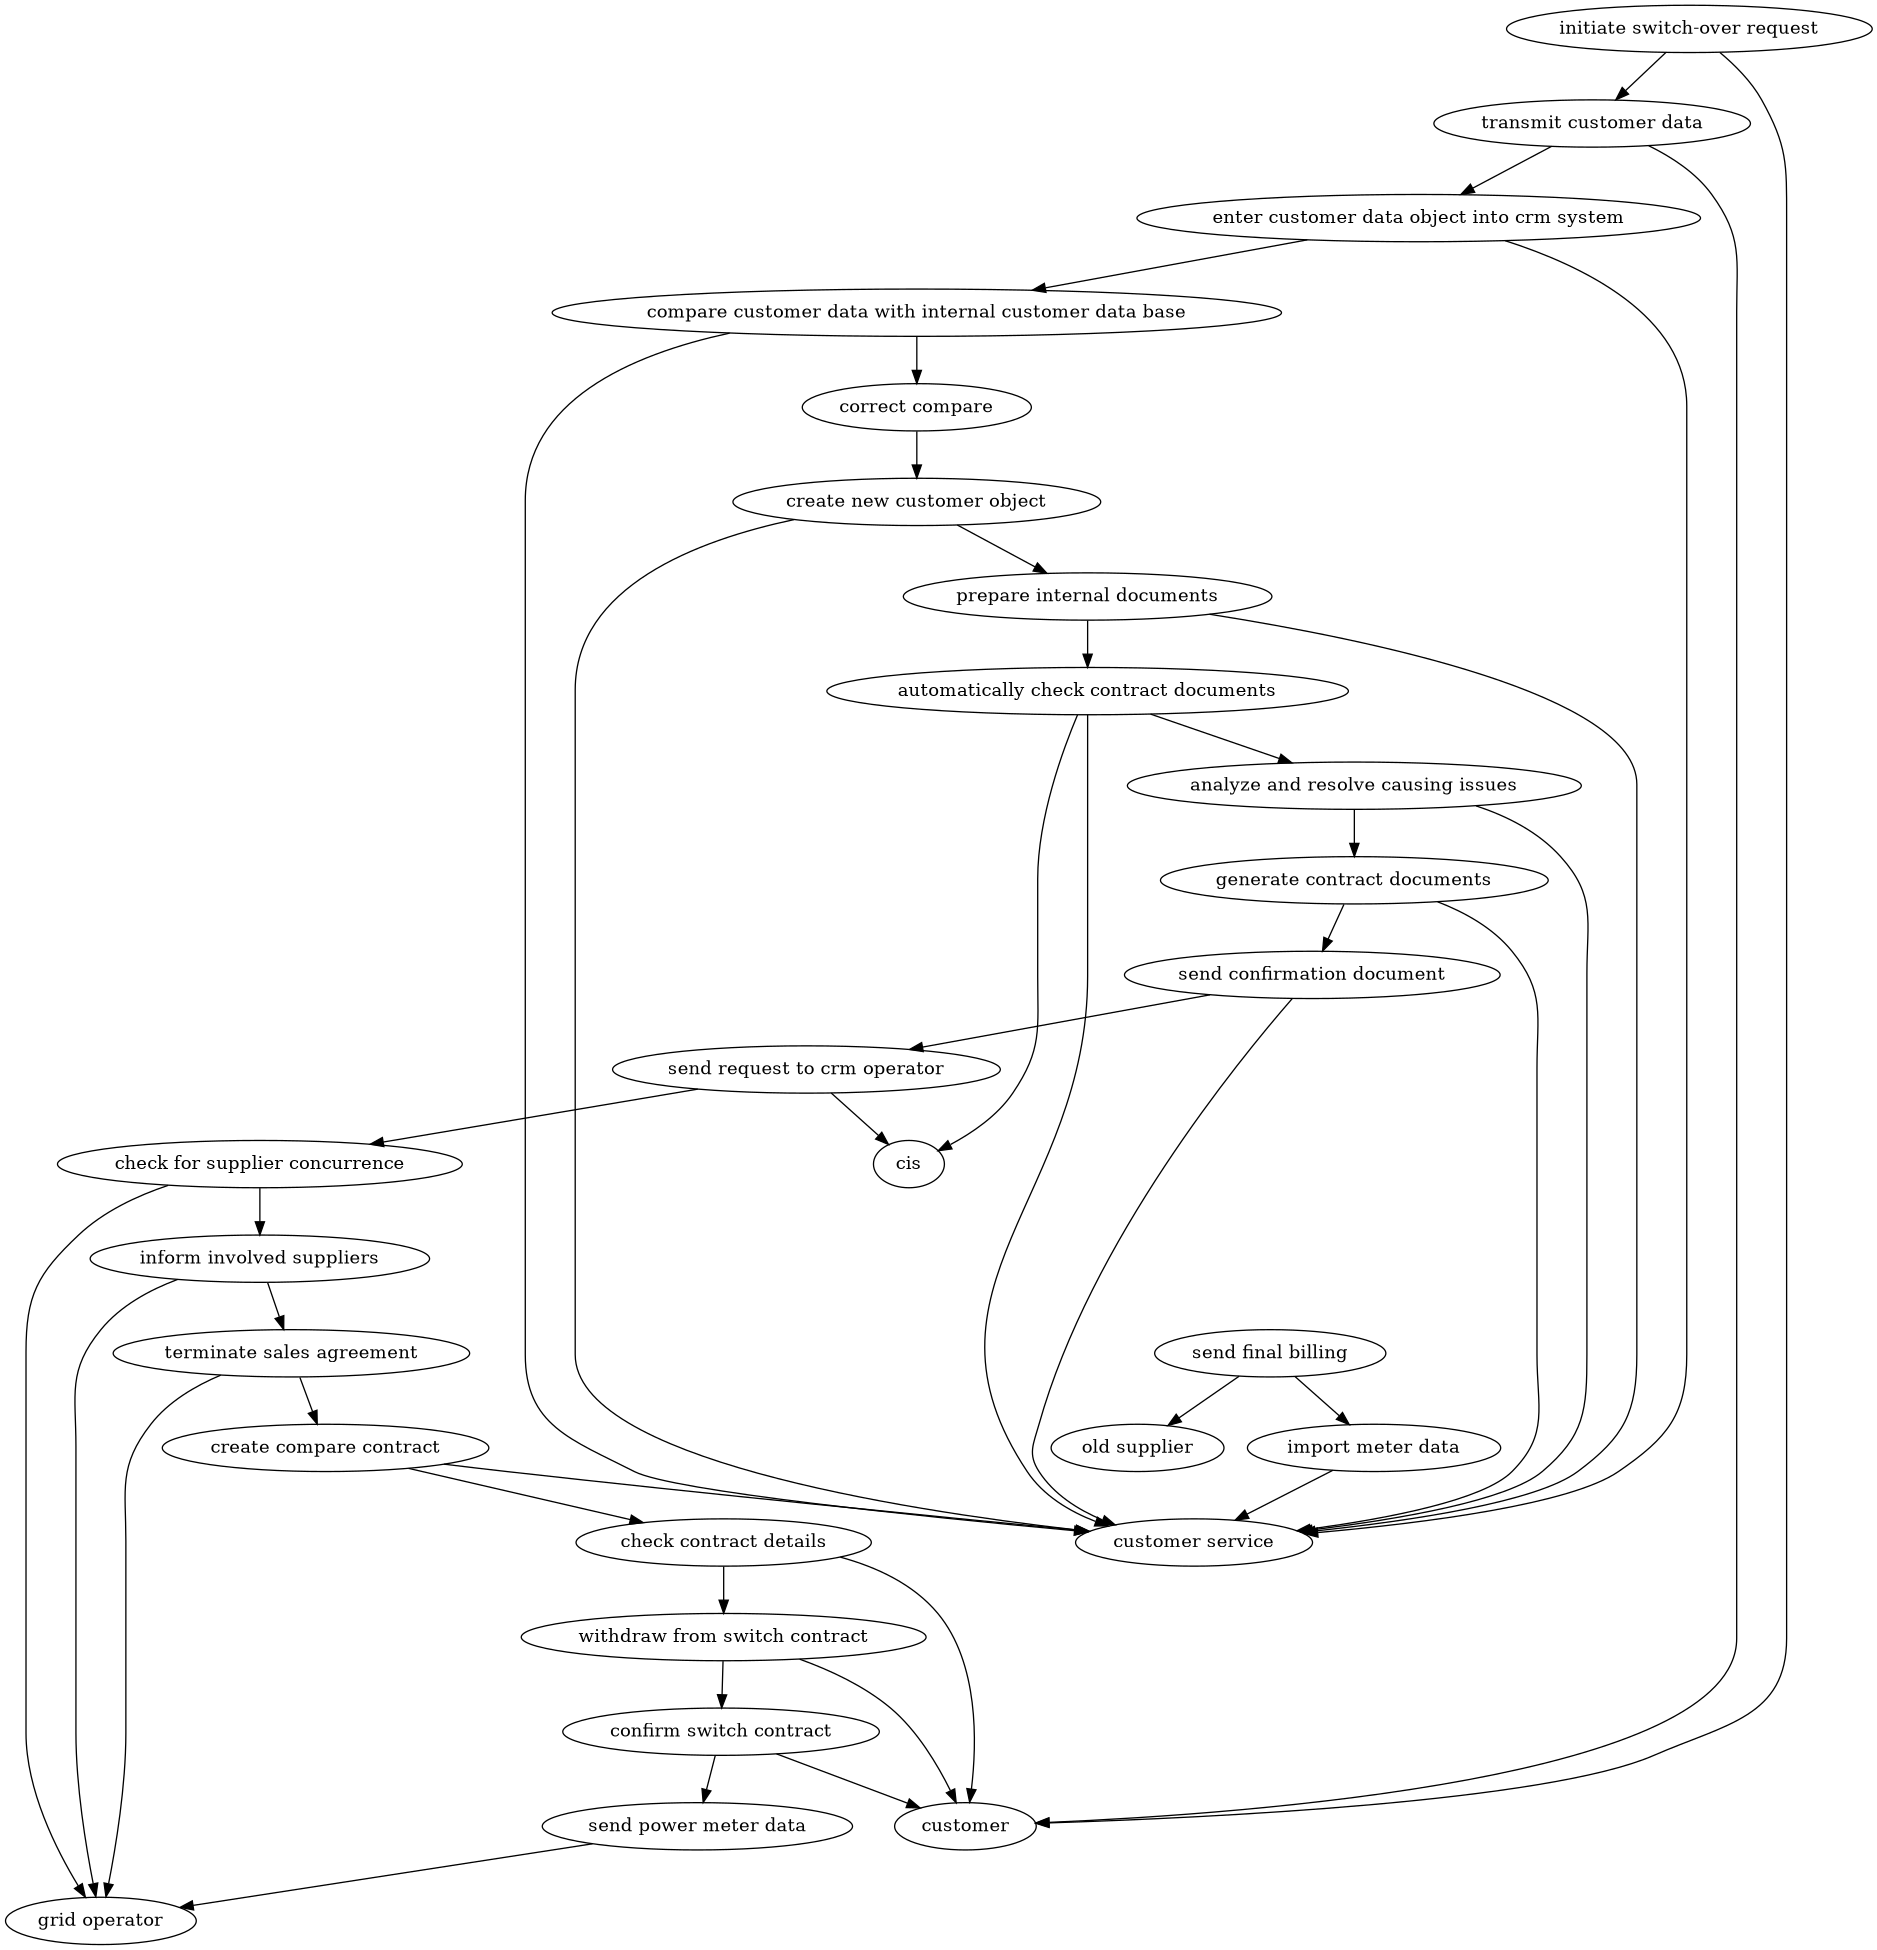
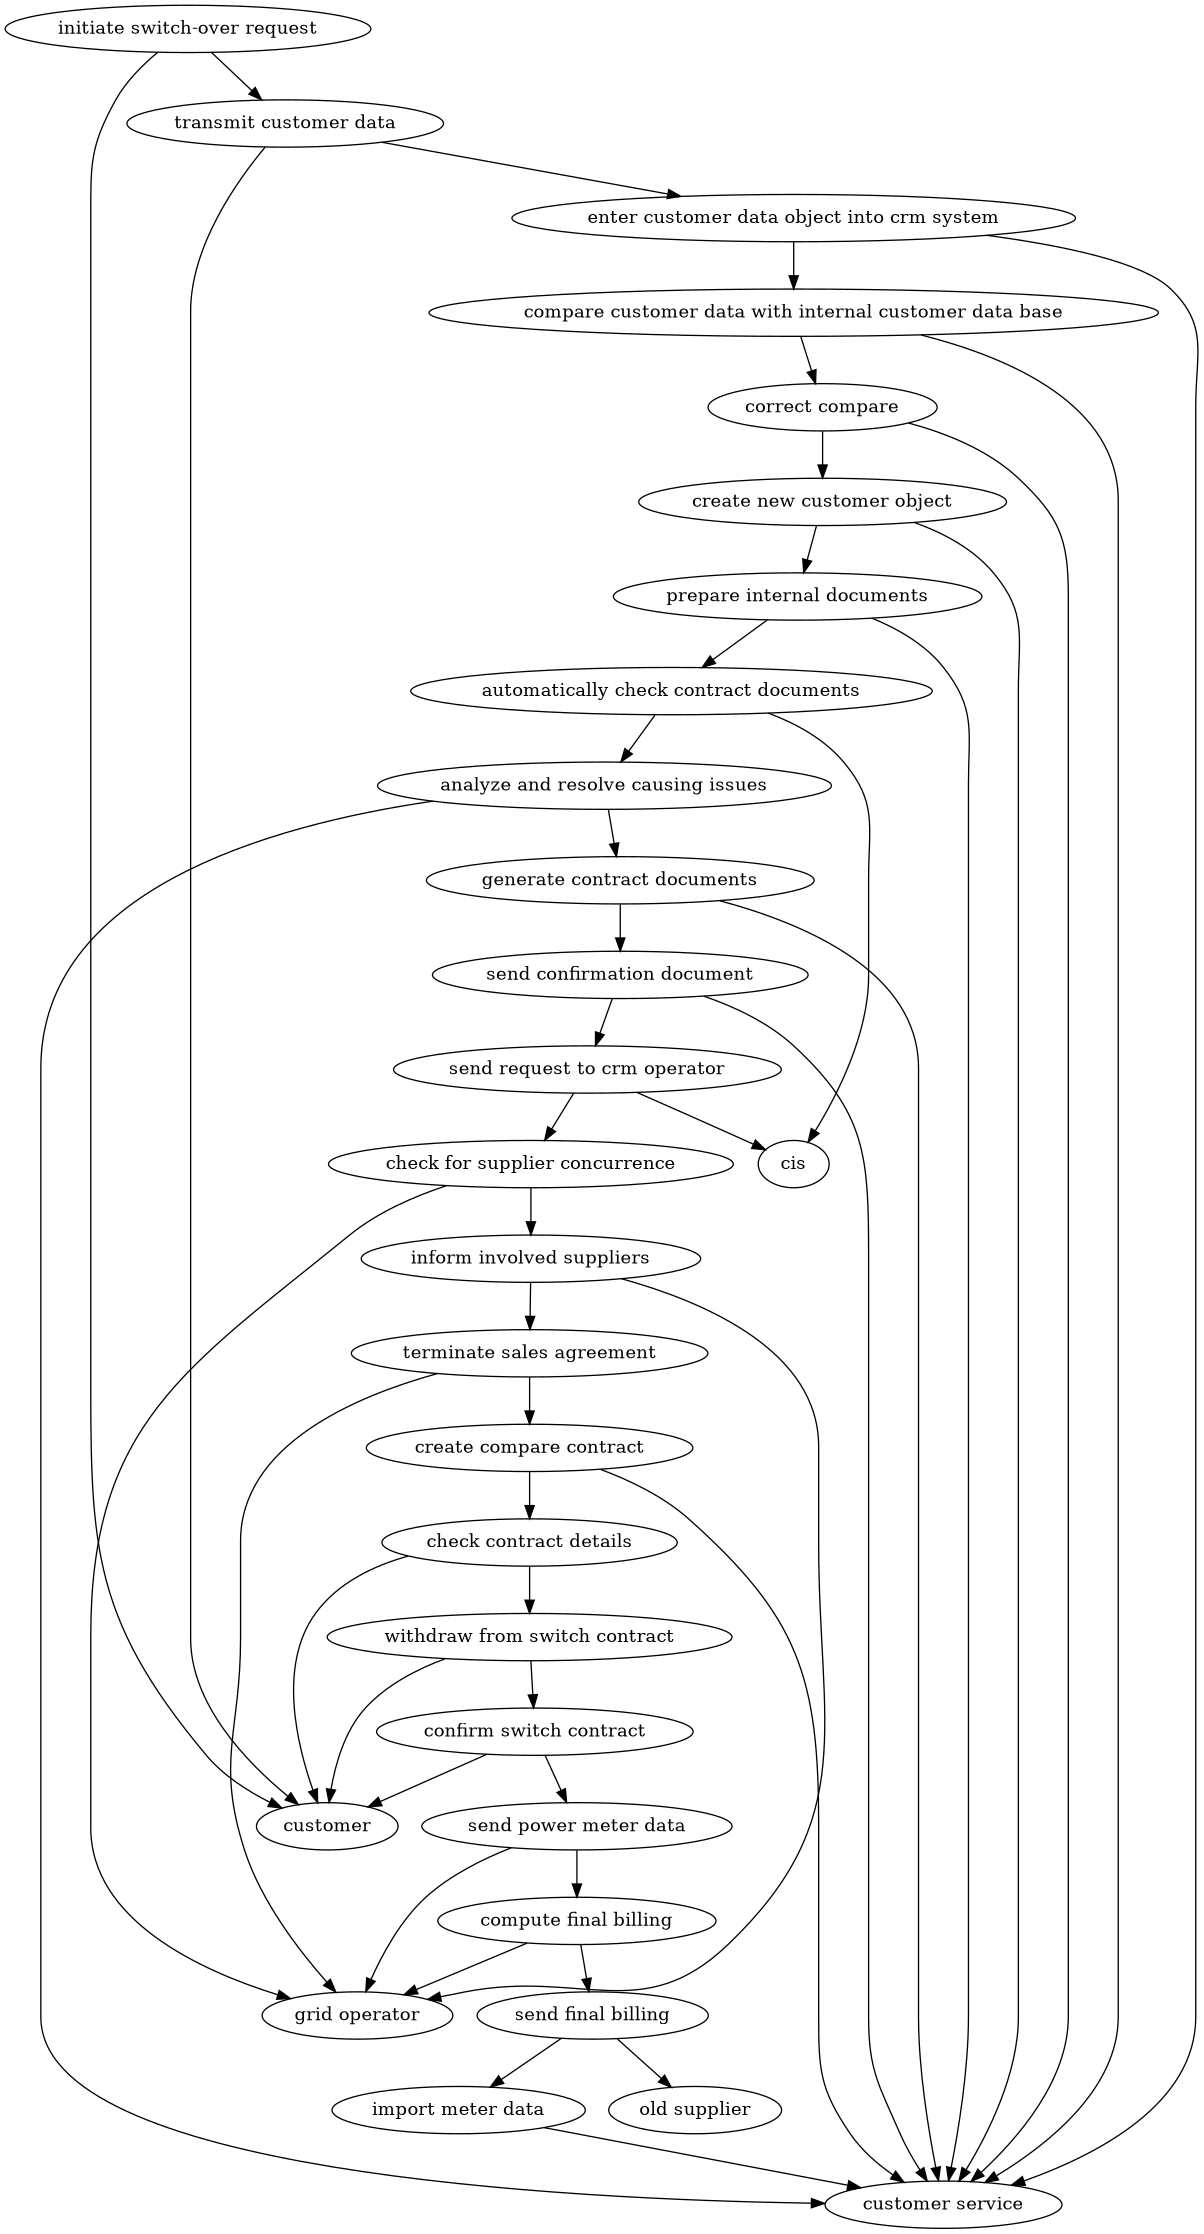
(1052, 1144) -> (1068, 1269)
none -> (577, 1921)
